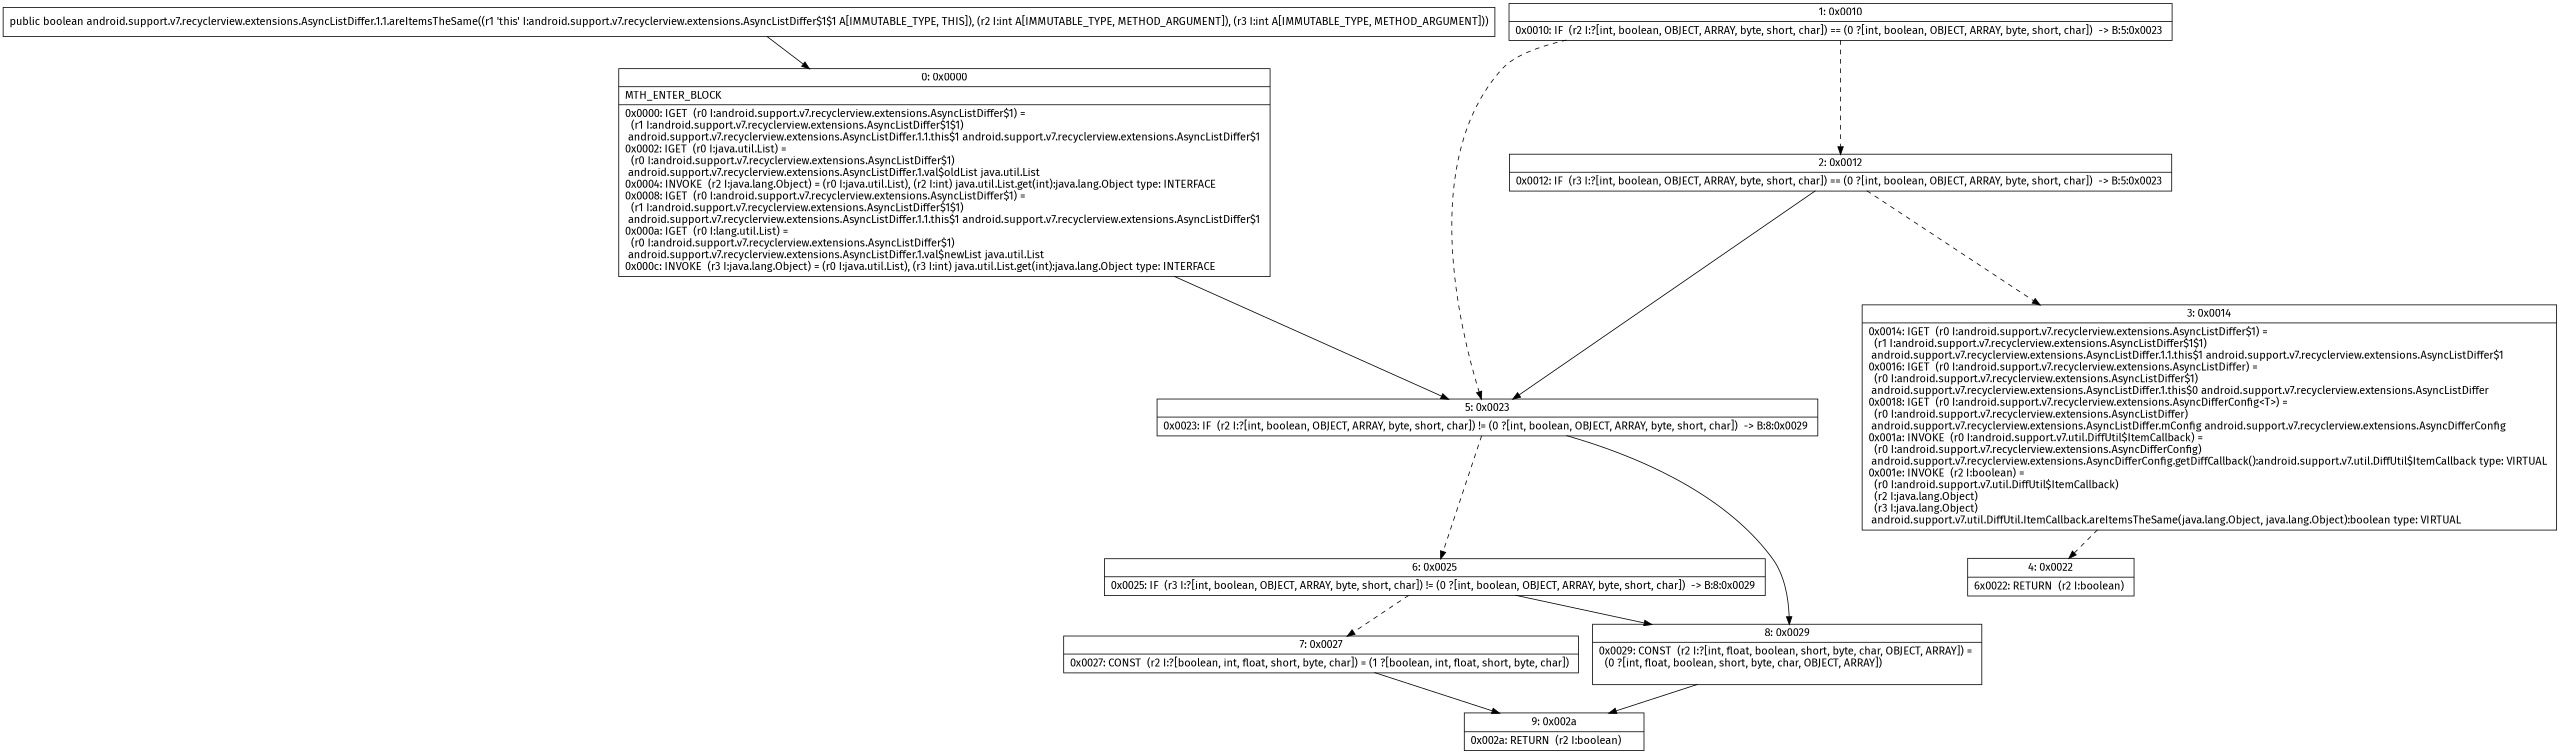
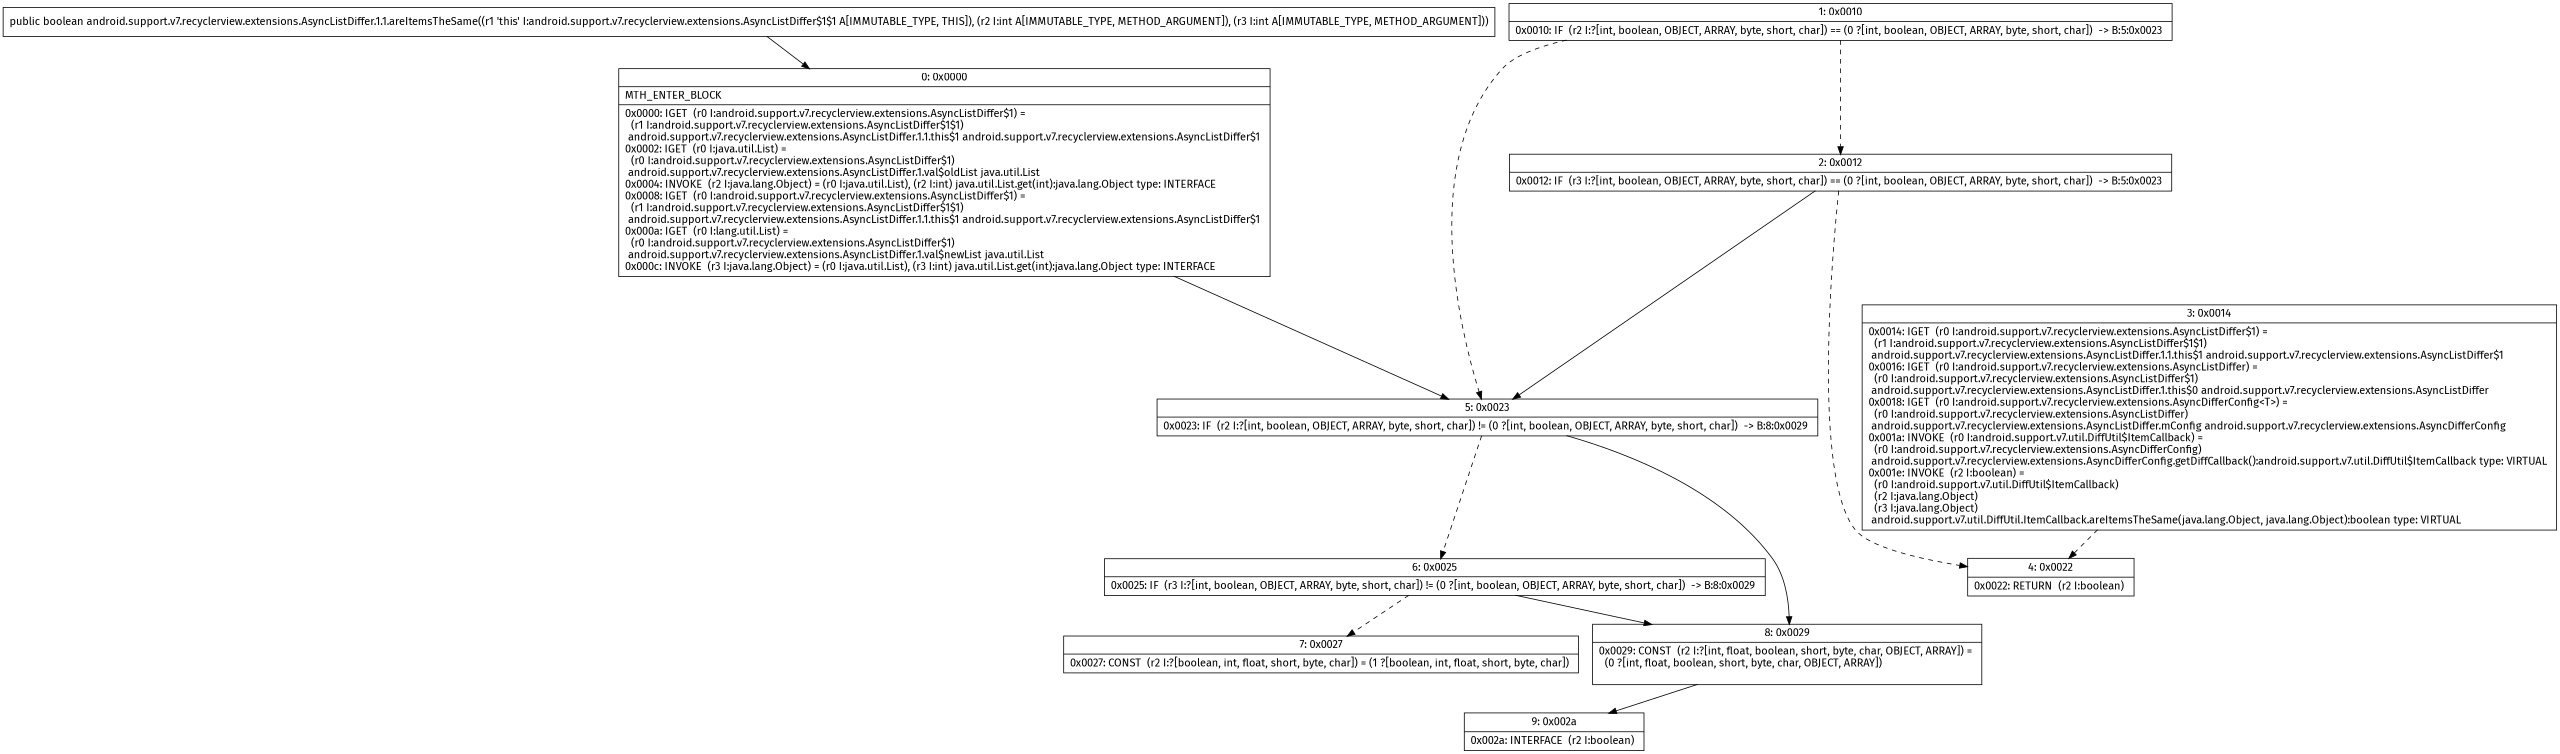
(1950, 246) -> (1830, 418)
(2051, 586) -> (2051, 586)
(1433, 692) -> none
(1547, 741) -> (1554, 741)
